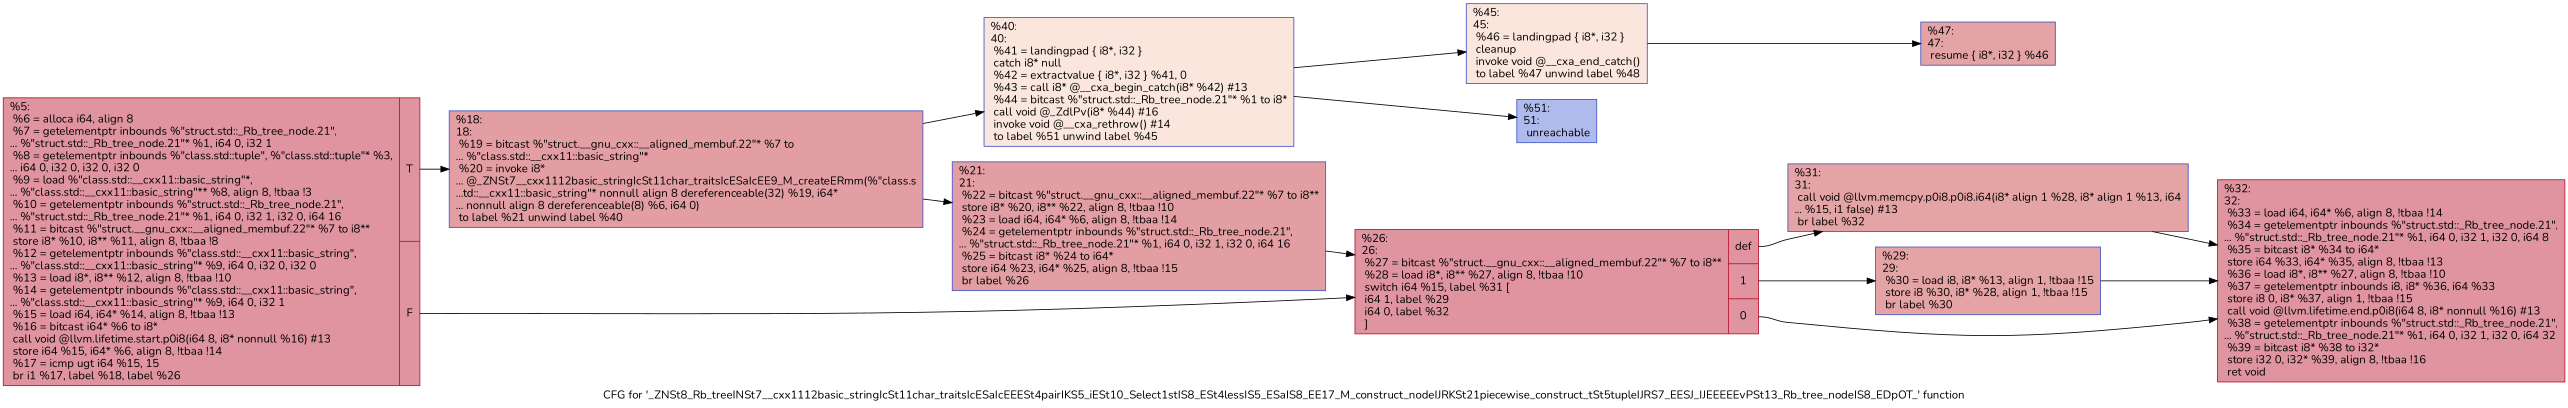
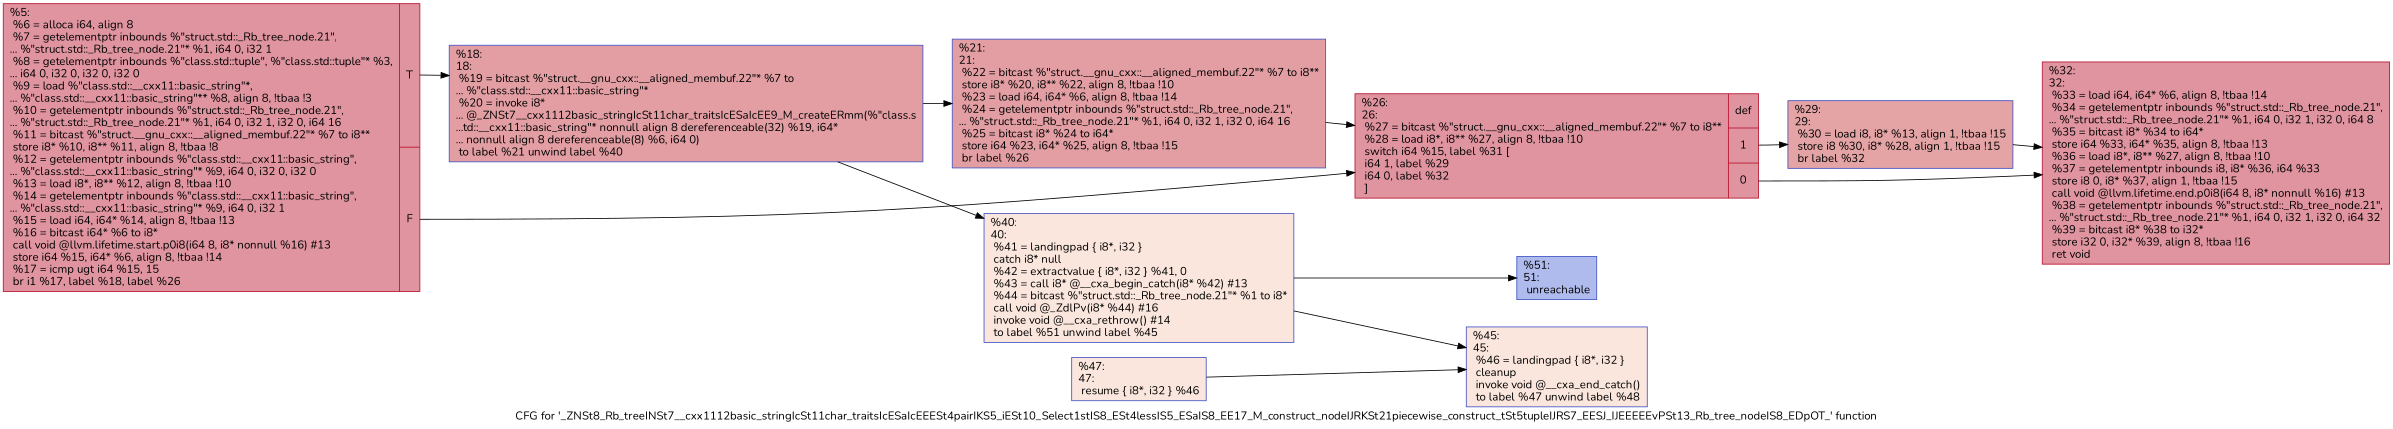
(1780, 44) -> (1332, 373)
(1988, 44) -> (1139, 379)
(1988, 198) -> none
(1918, 305) -> (1830, 159)
